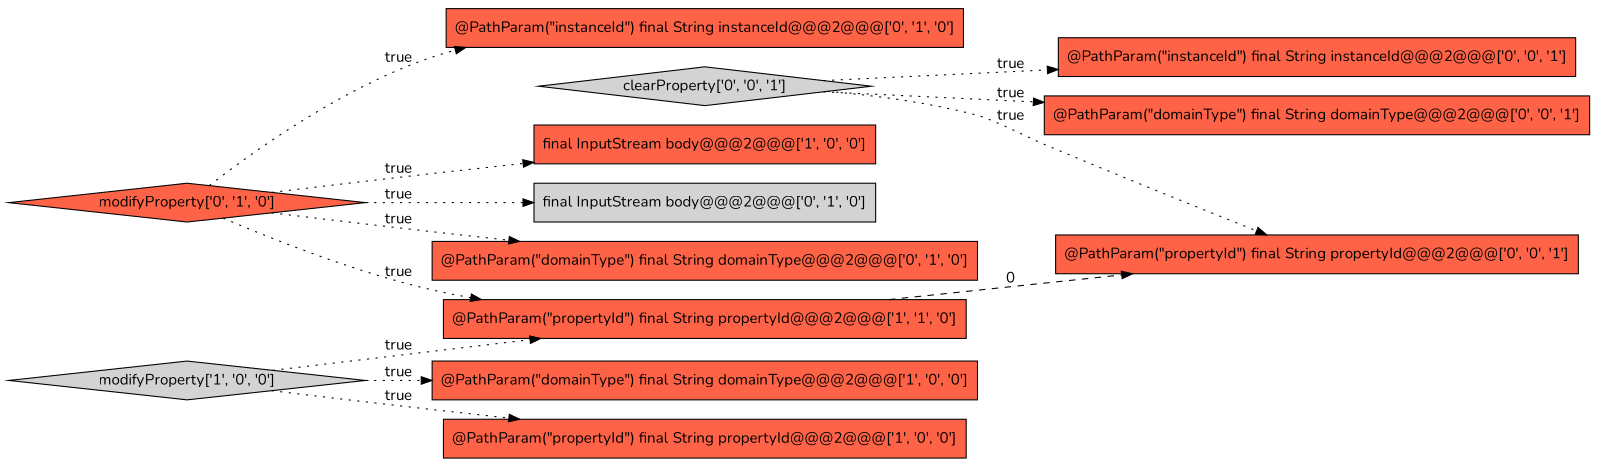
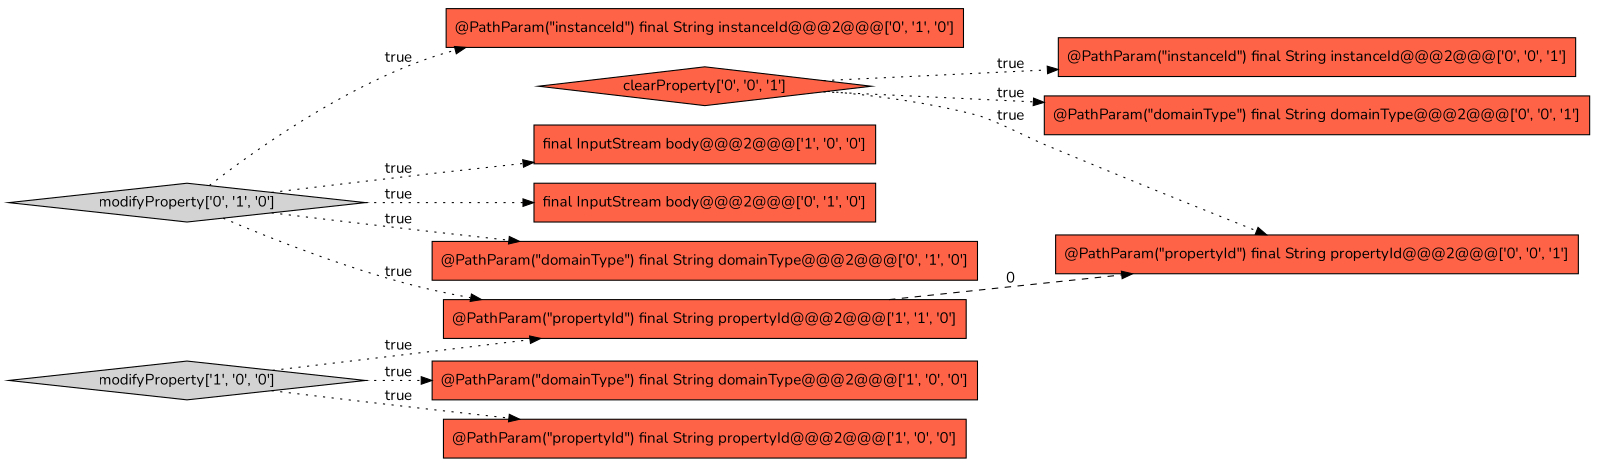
(705, 86) -> (705, 86)
(187, 203) -> (187, 203)
(705, 203) -> (705, 203)
